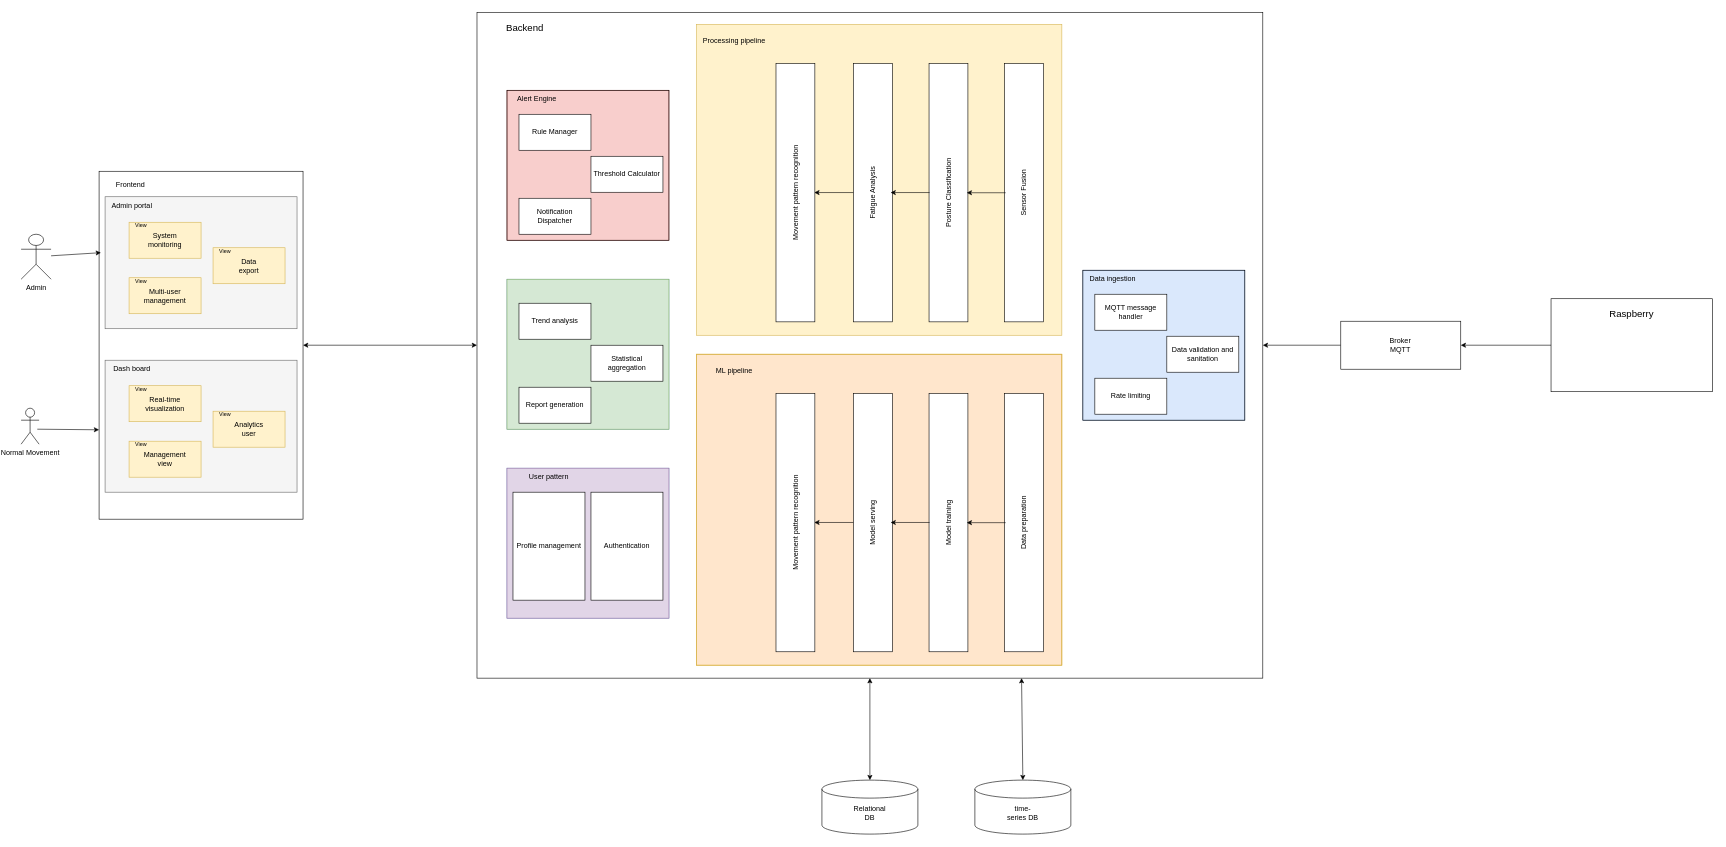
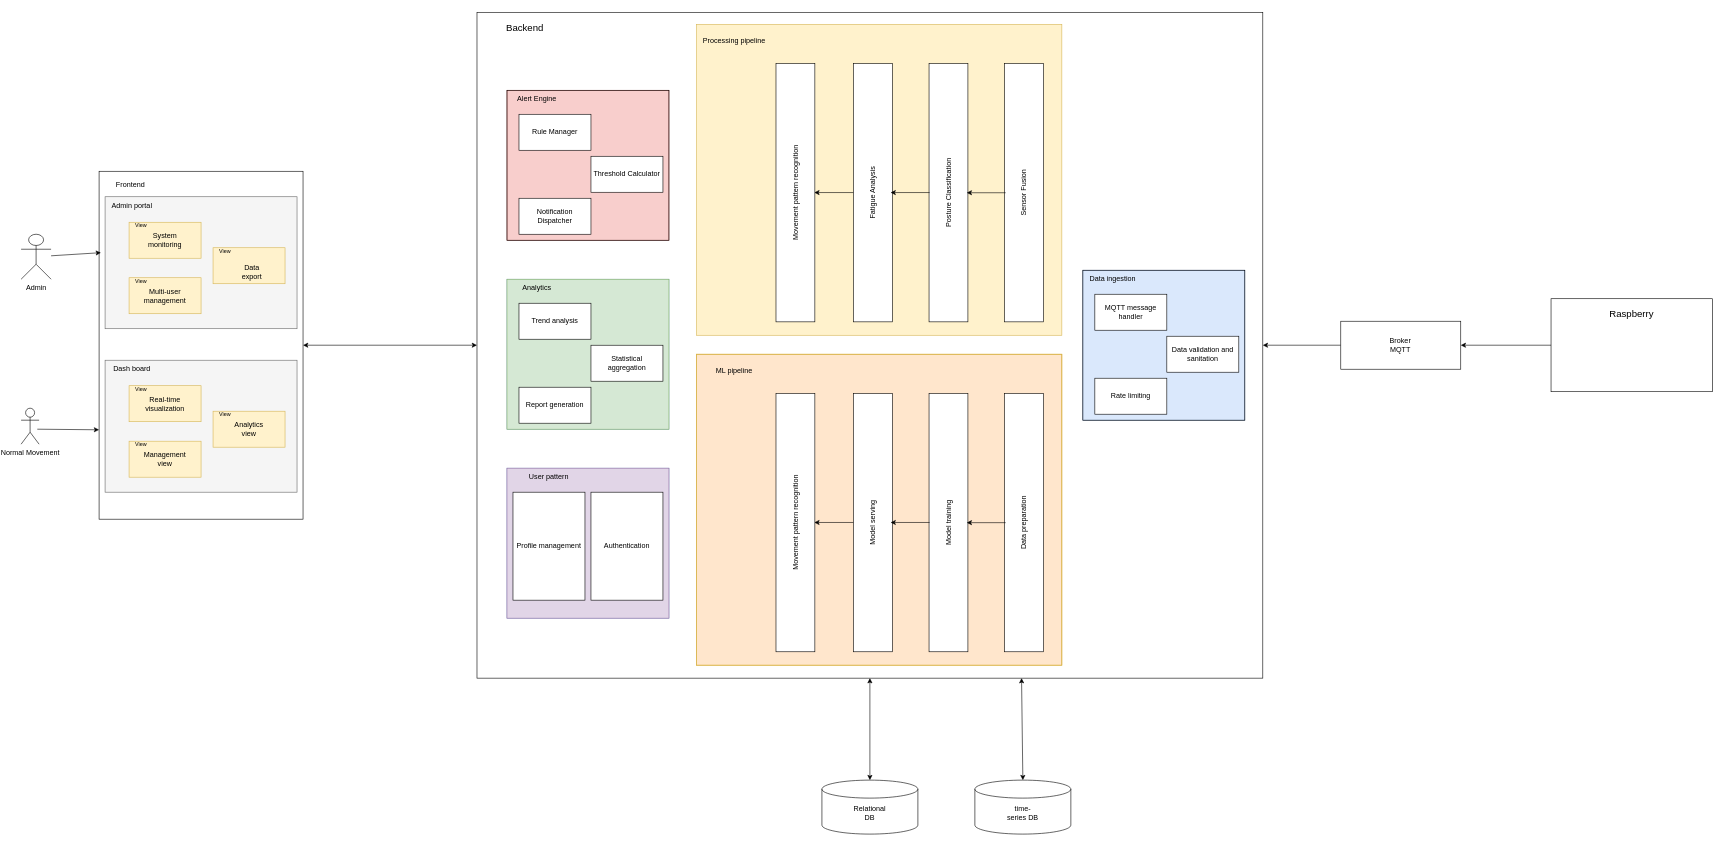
(249, 266) -> (252, 272)
none -> (537, 288)
(249, 429) -> (249, 429)
